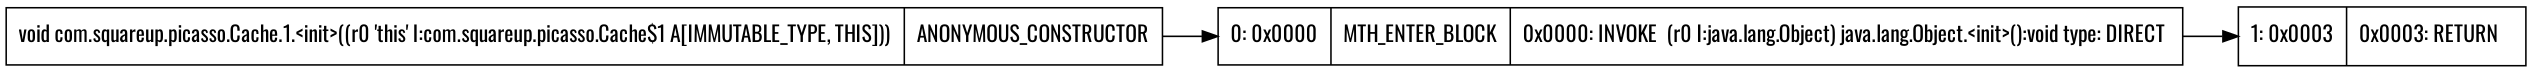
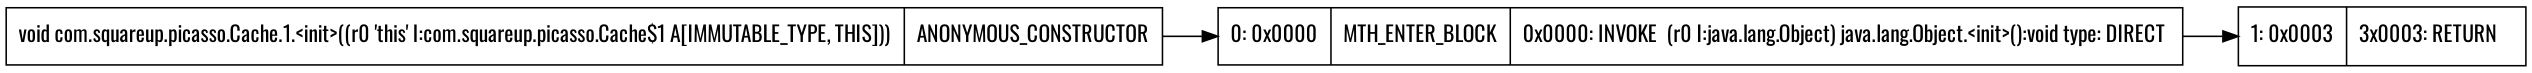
(2436, 36) -> (2435, 36)
